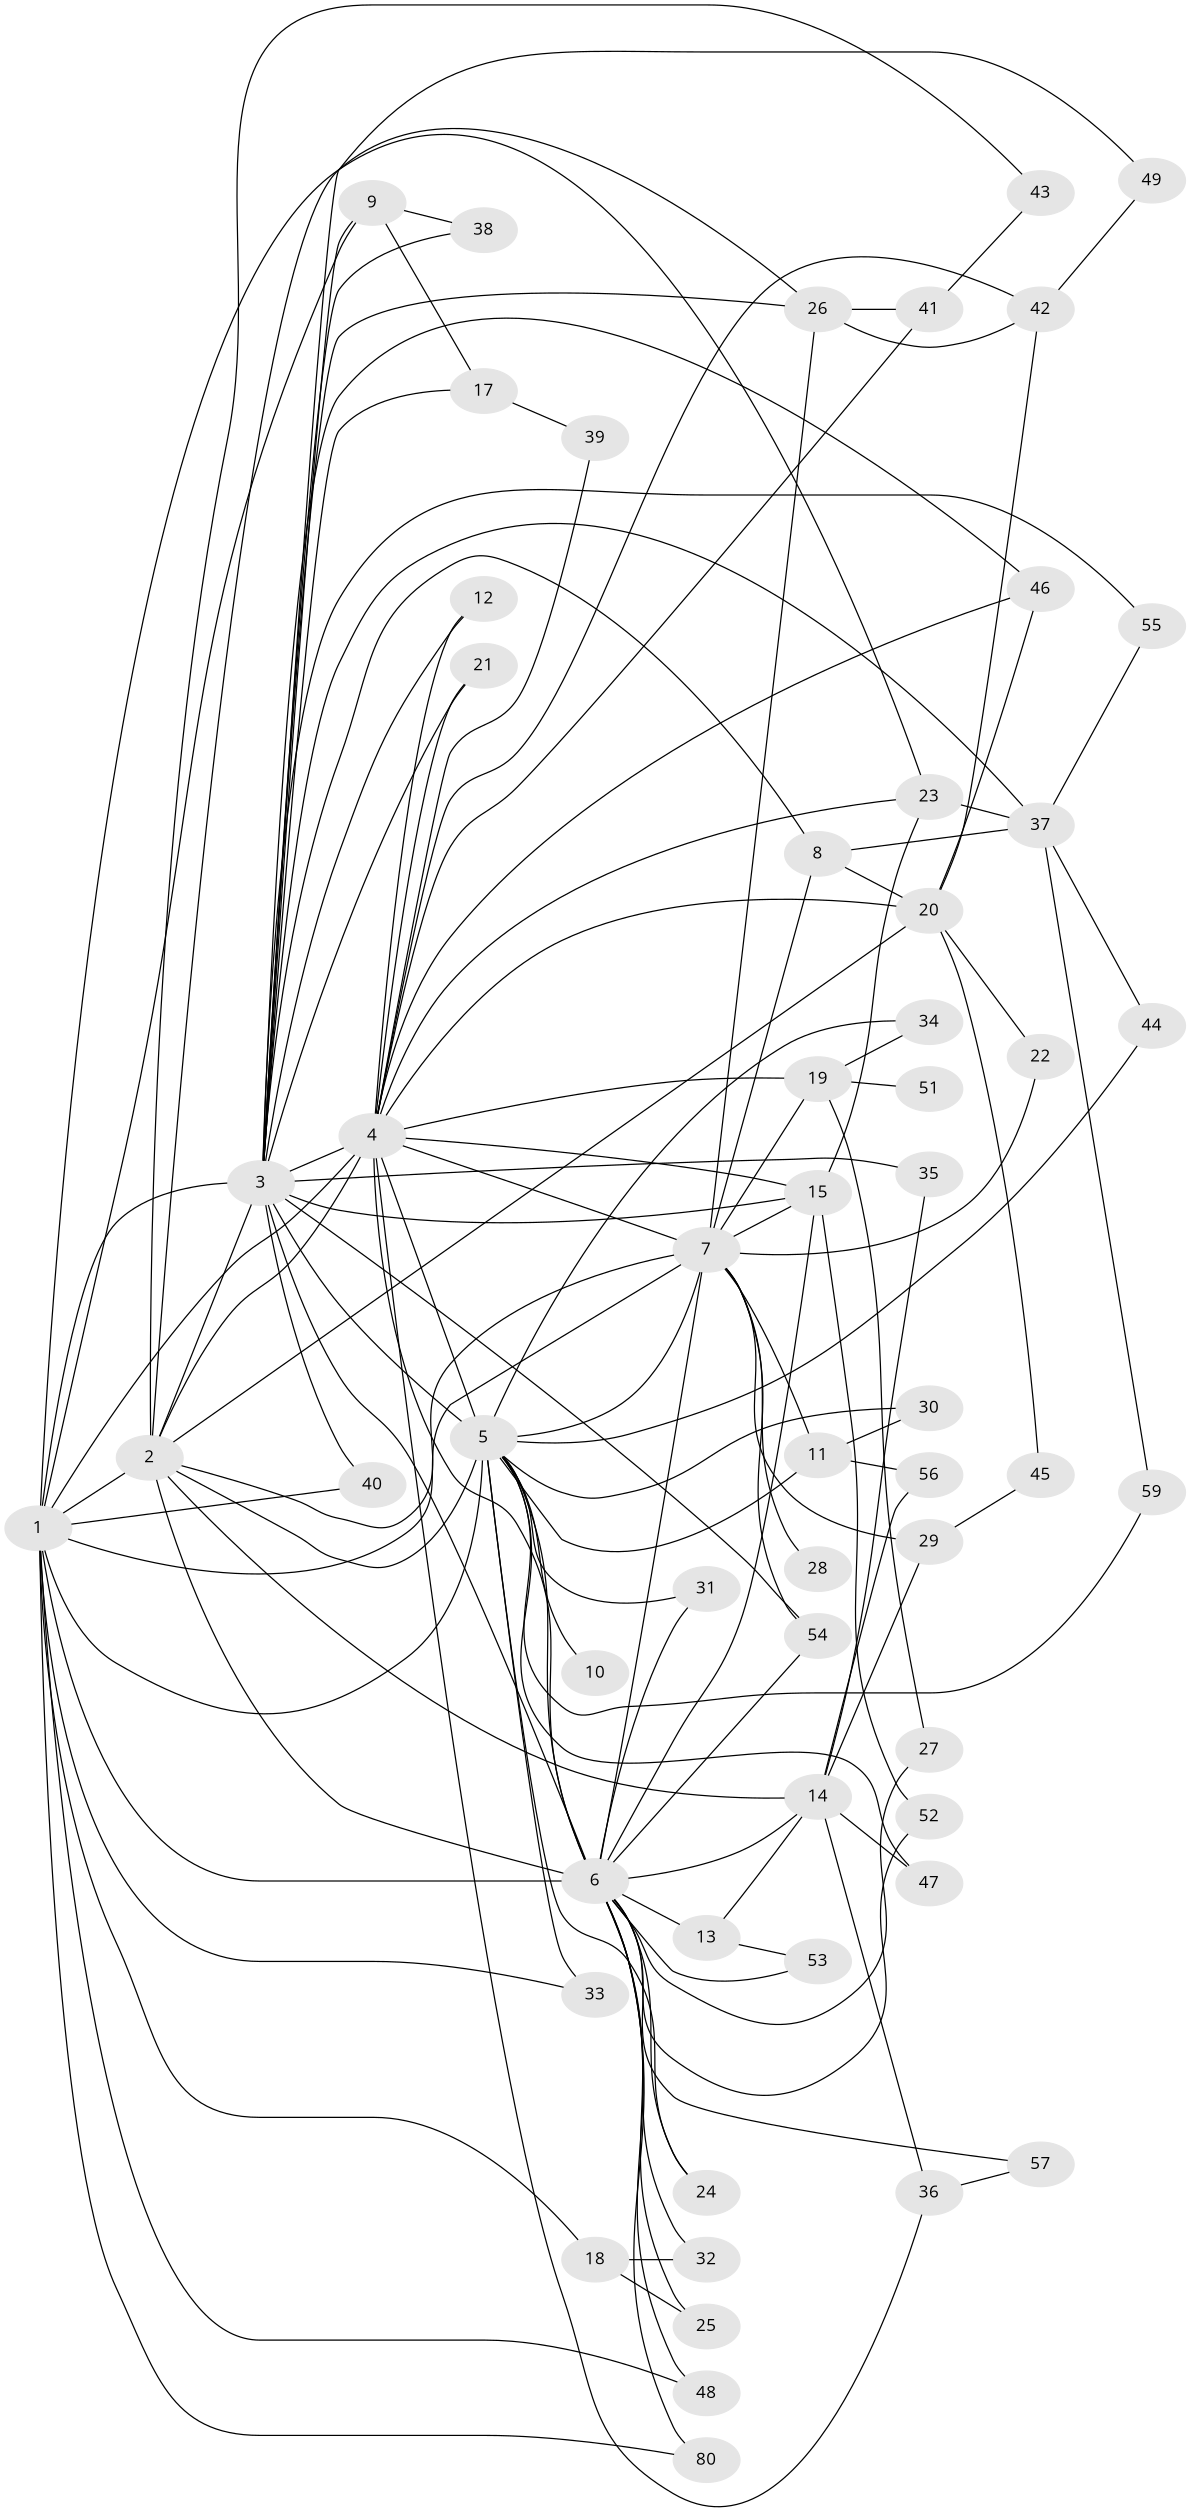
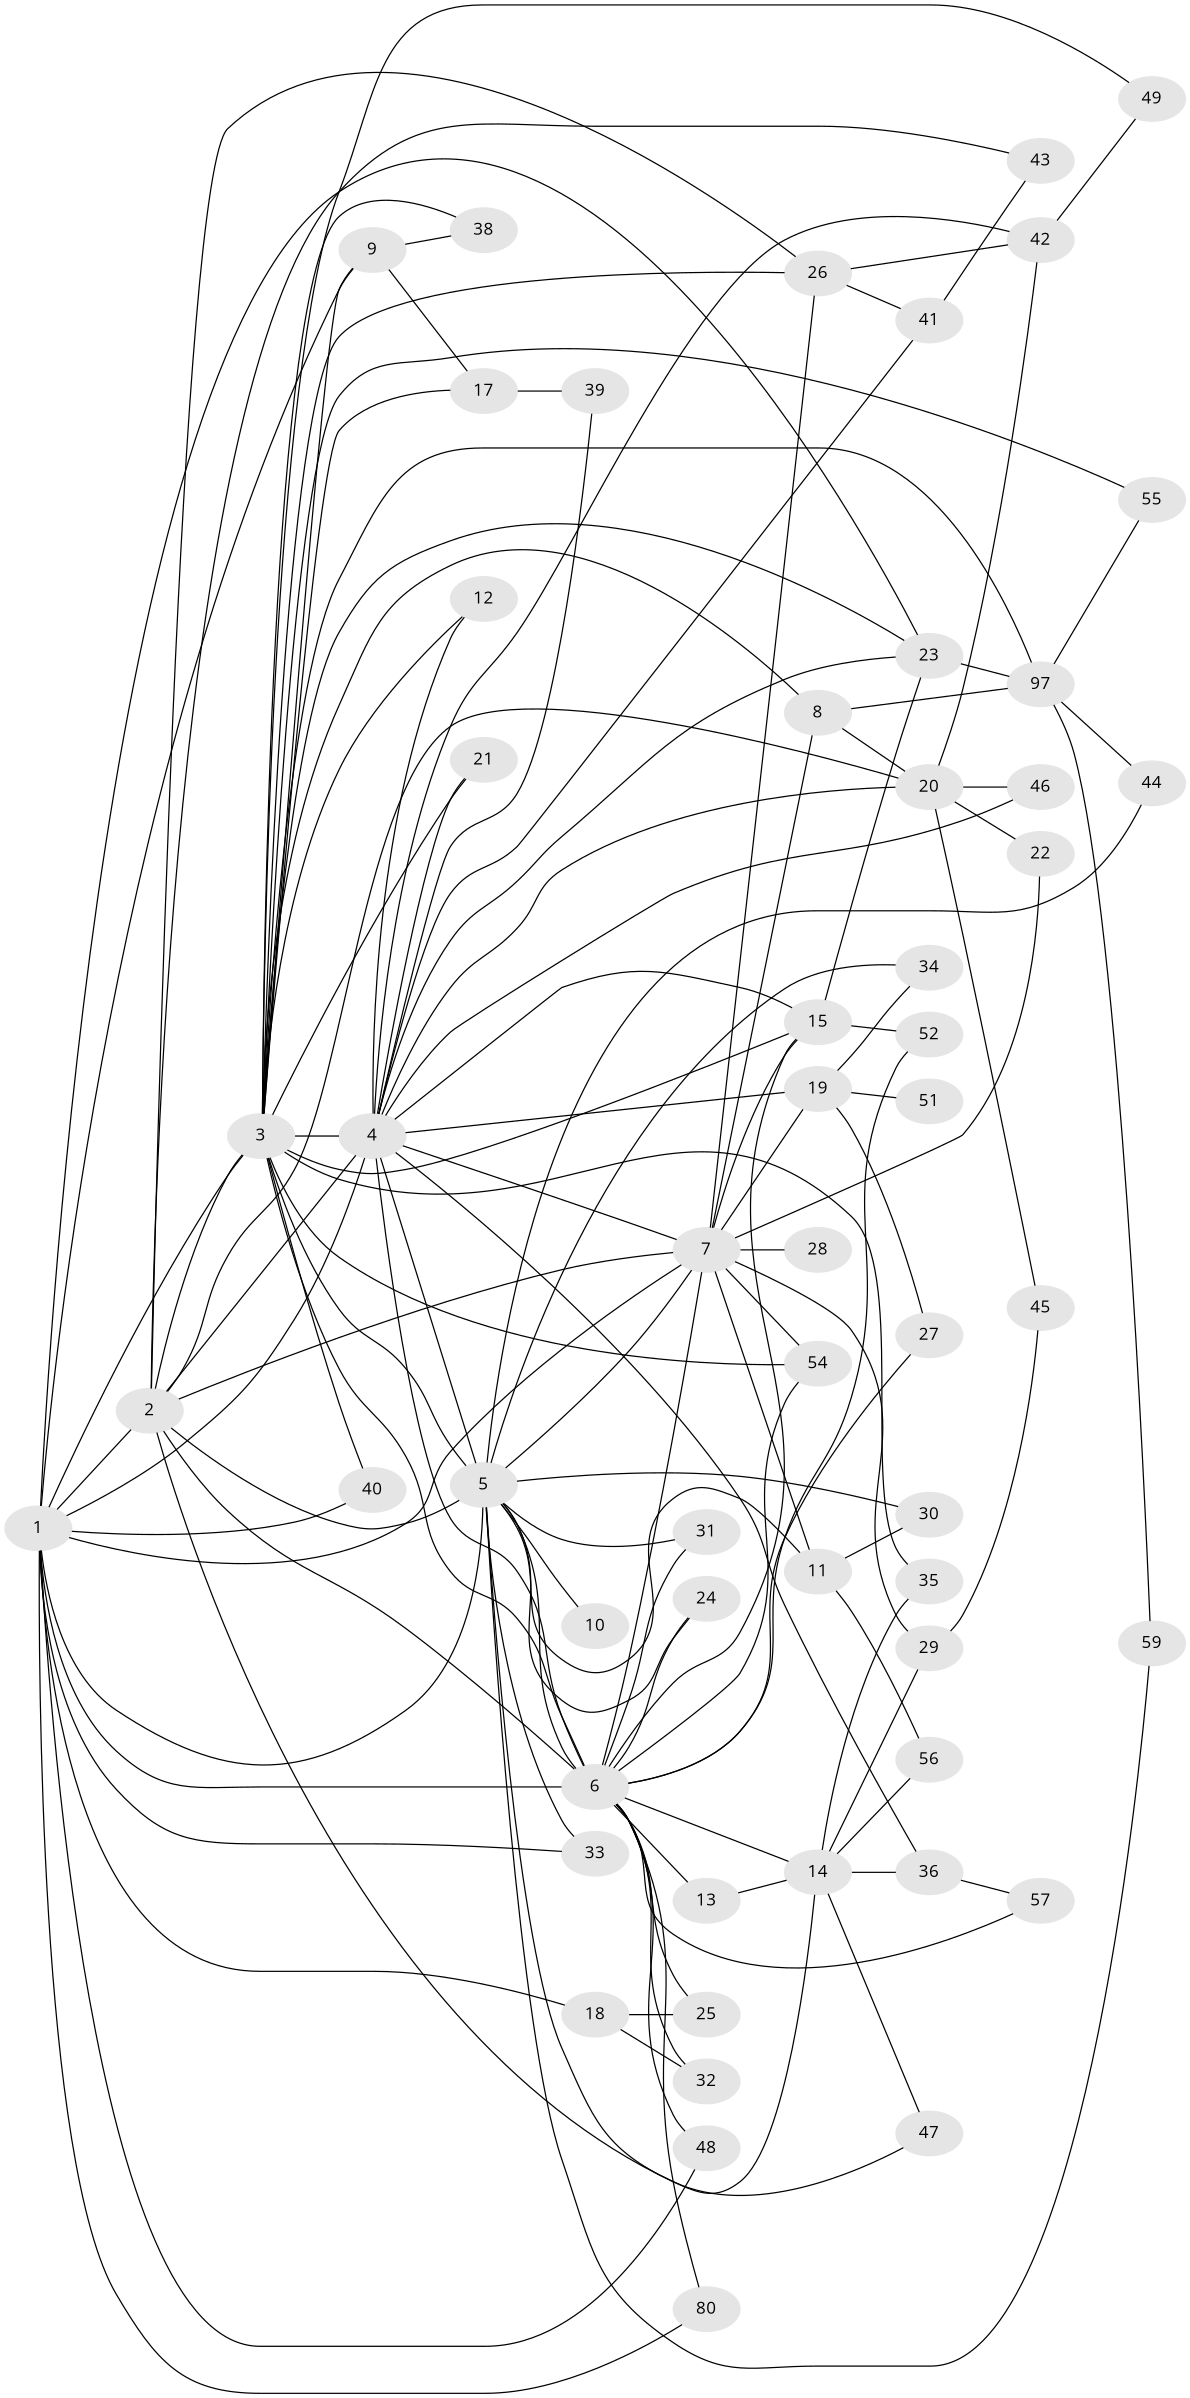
(339, 396) -> (380, 577)
(1041, 825) -> (1041, 684)
(818, 1961) -> none
